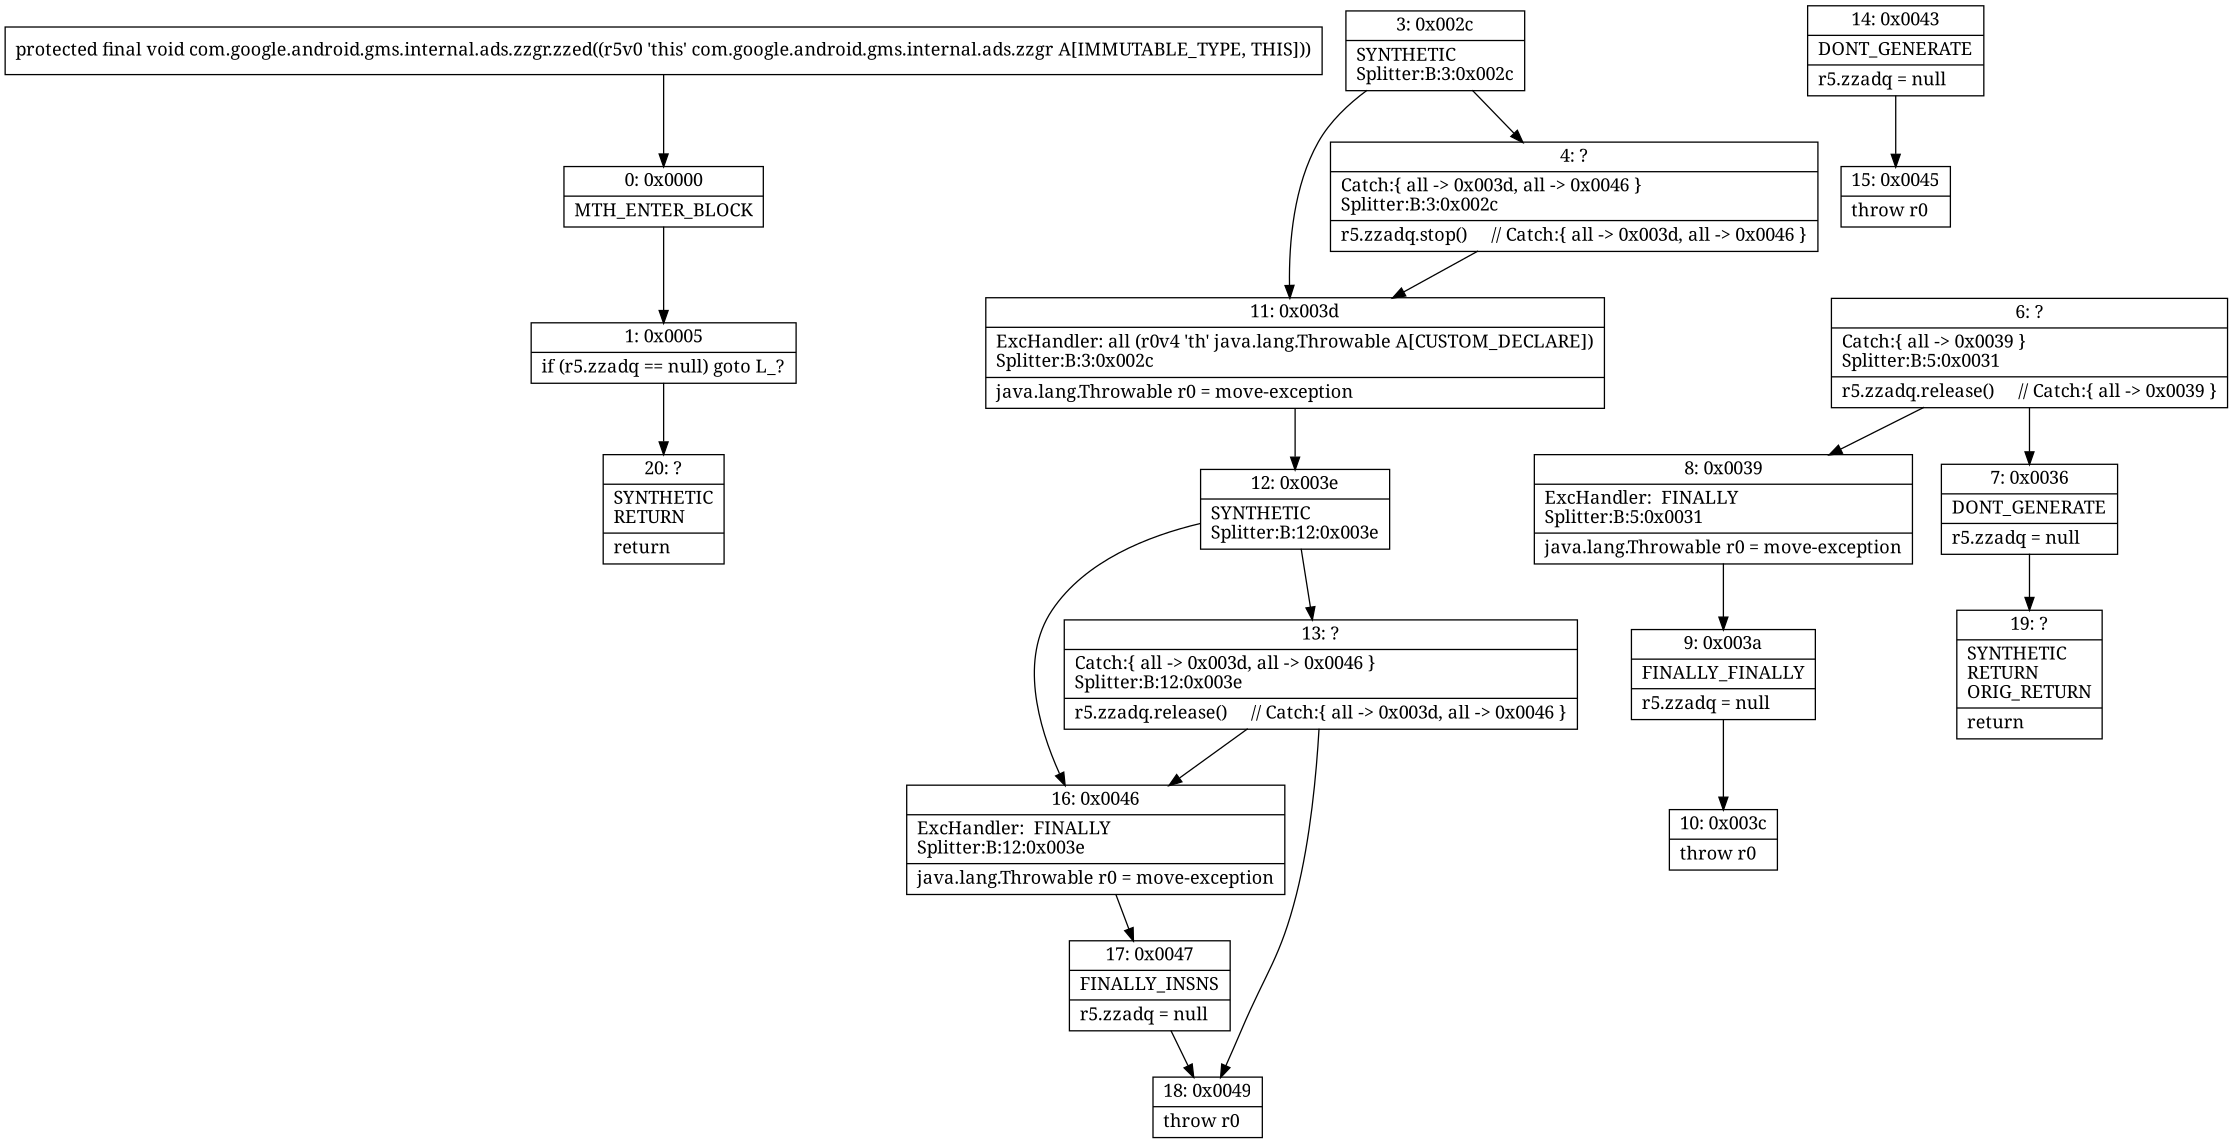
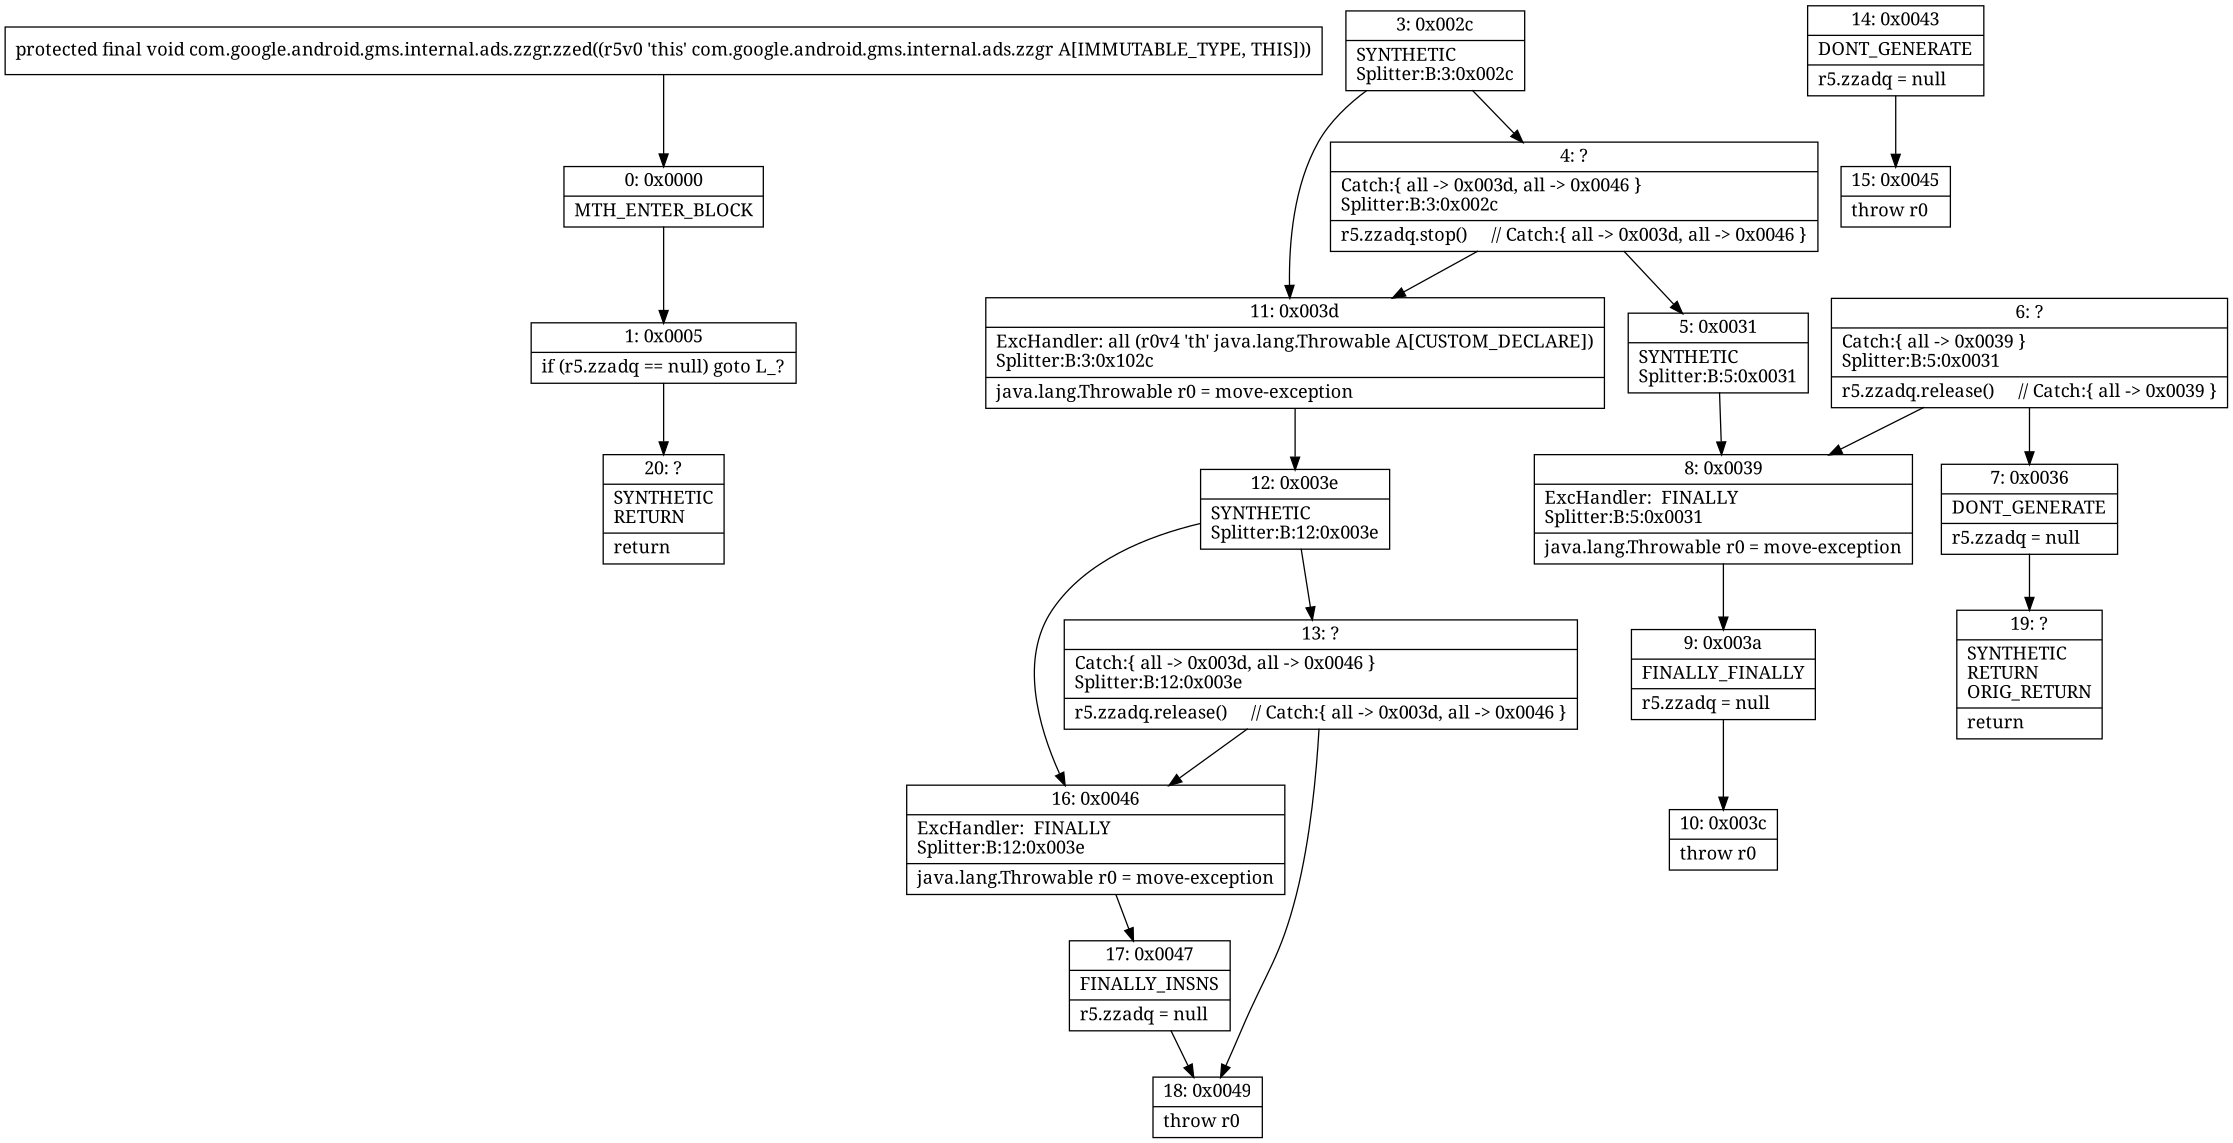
none -> (1718, 353)
(1075, 361) -> (1075, 361)
